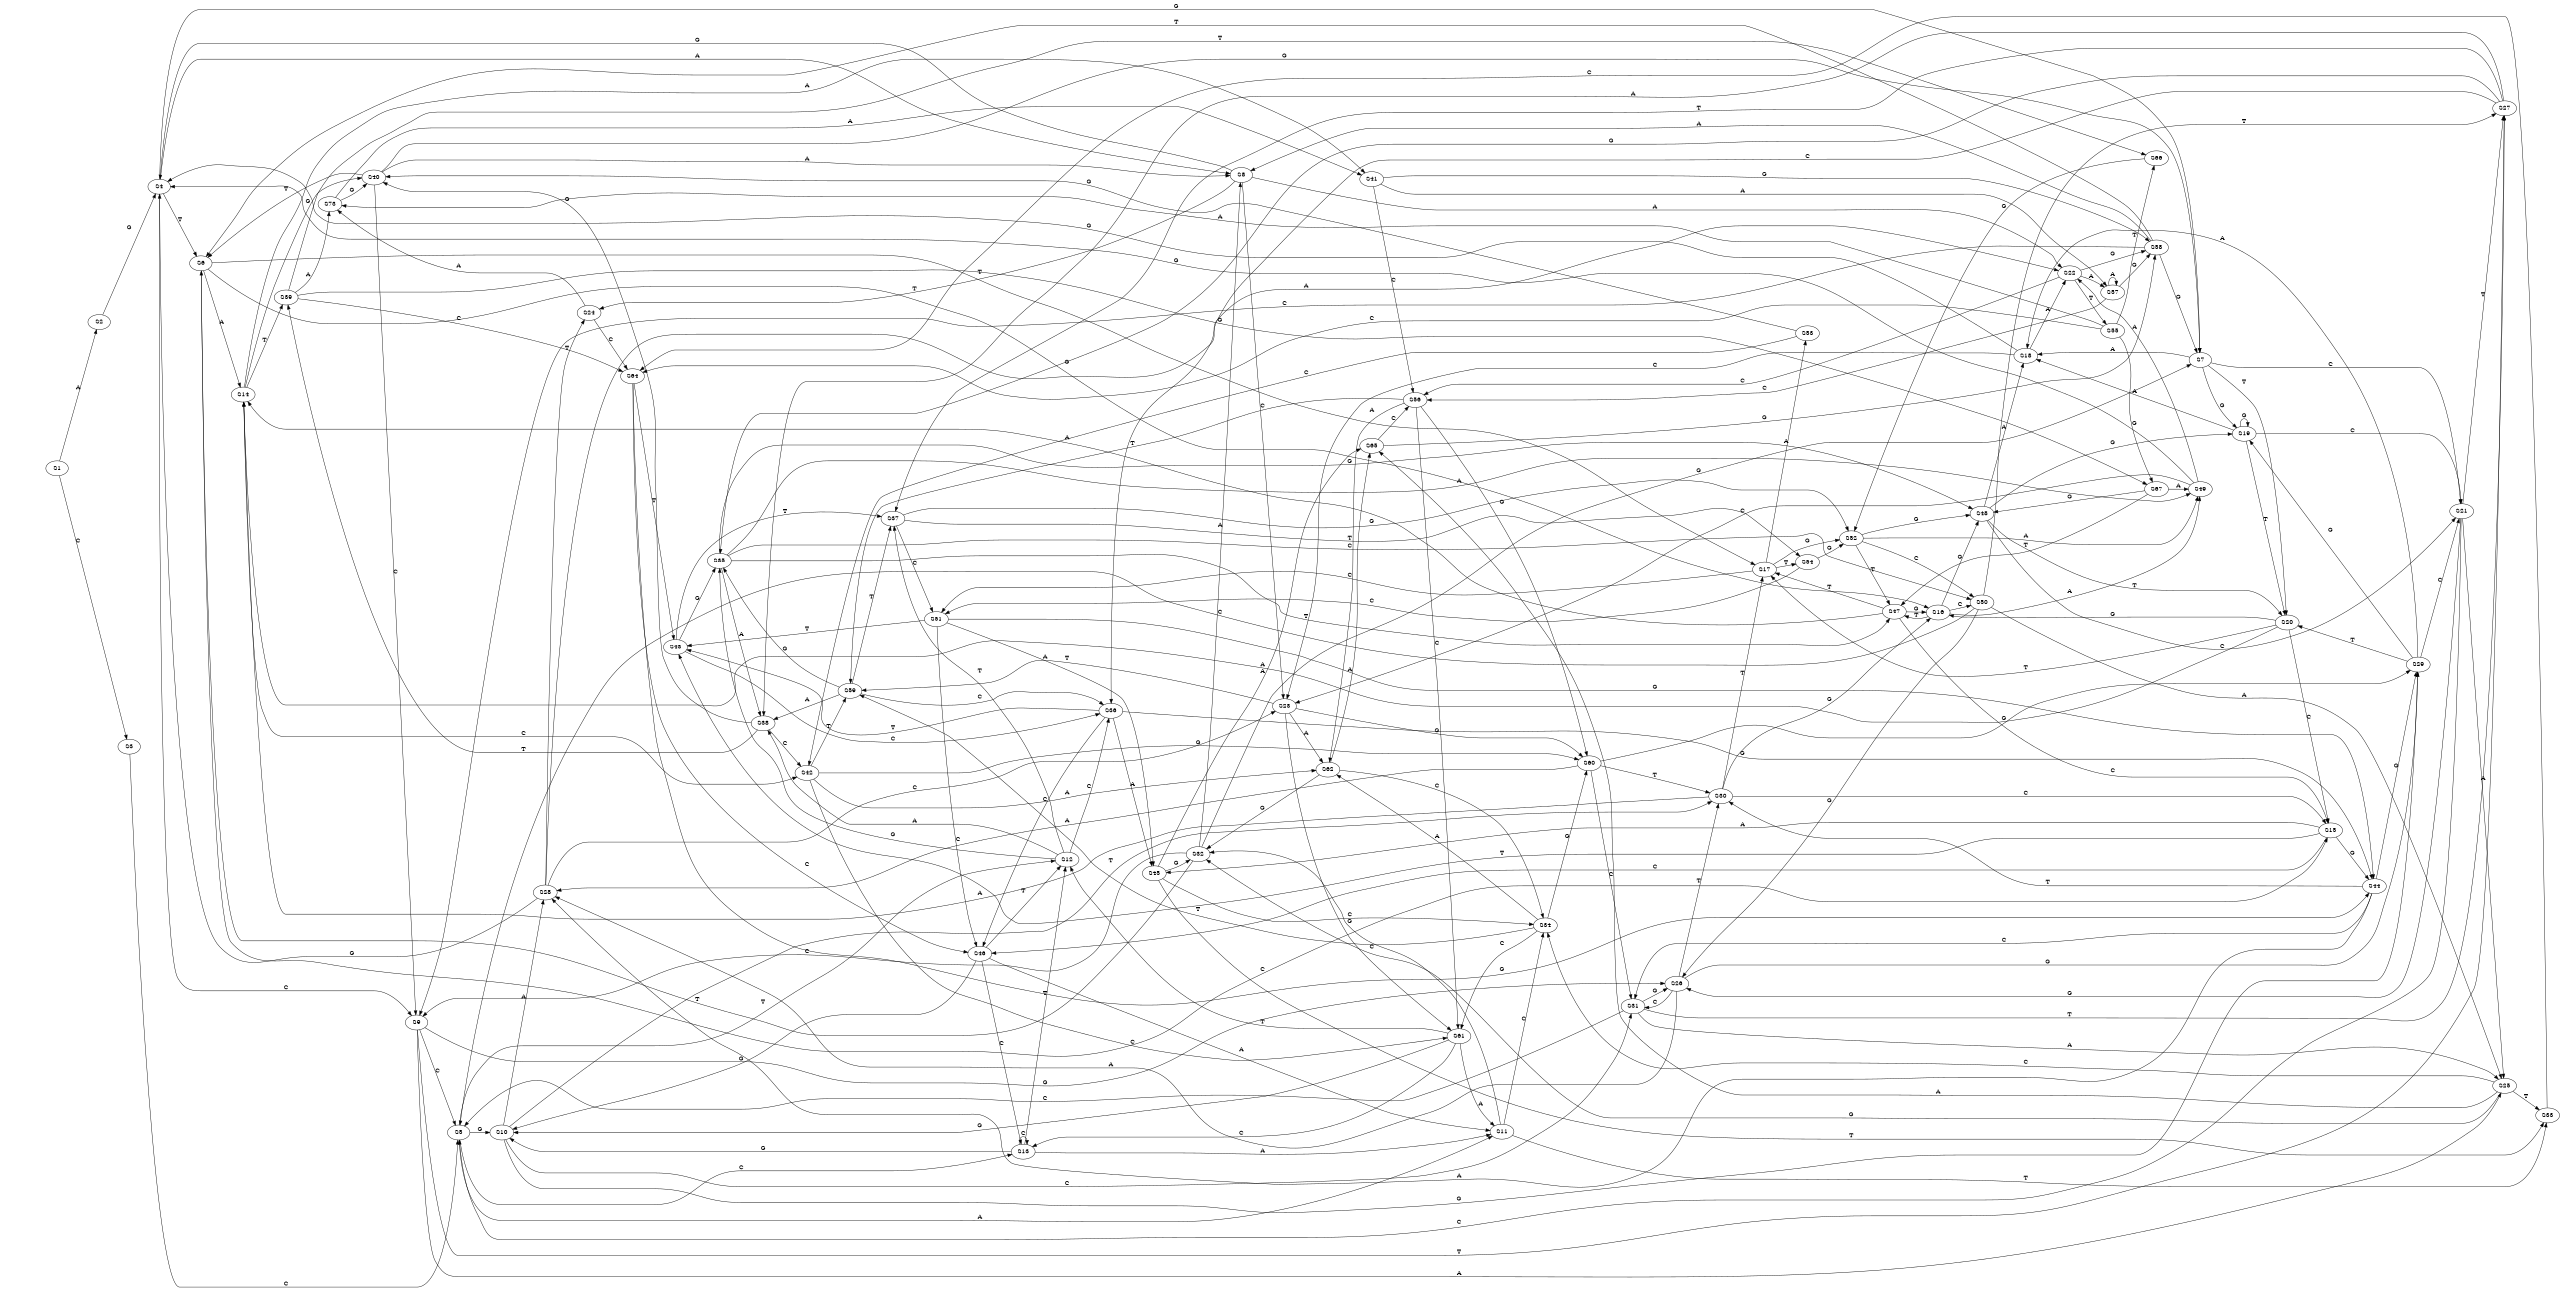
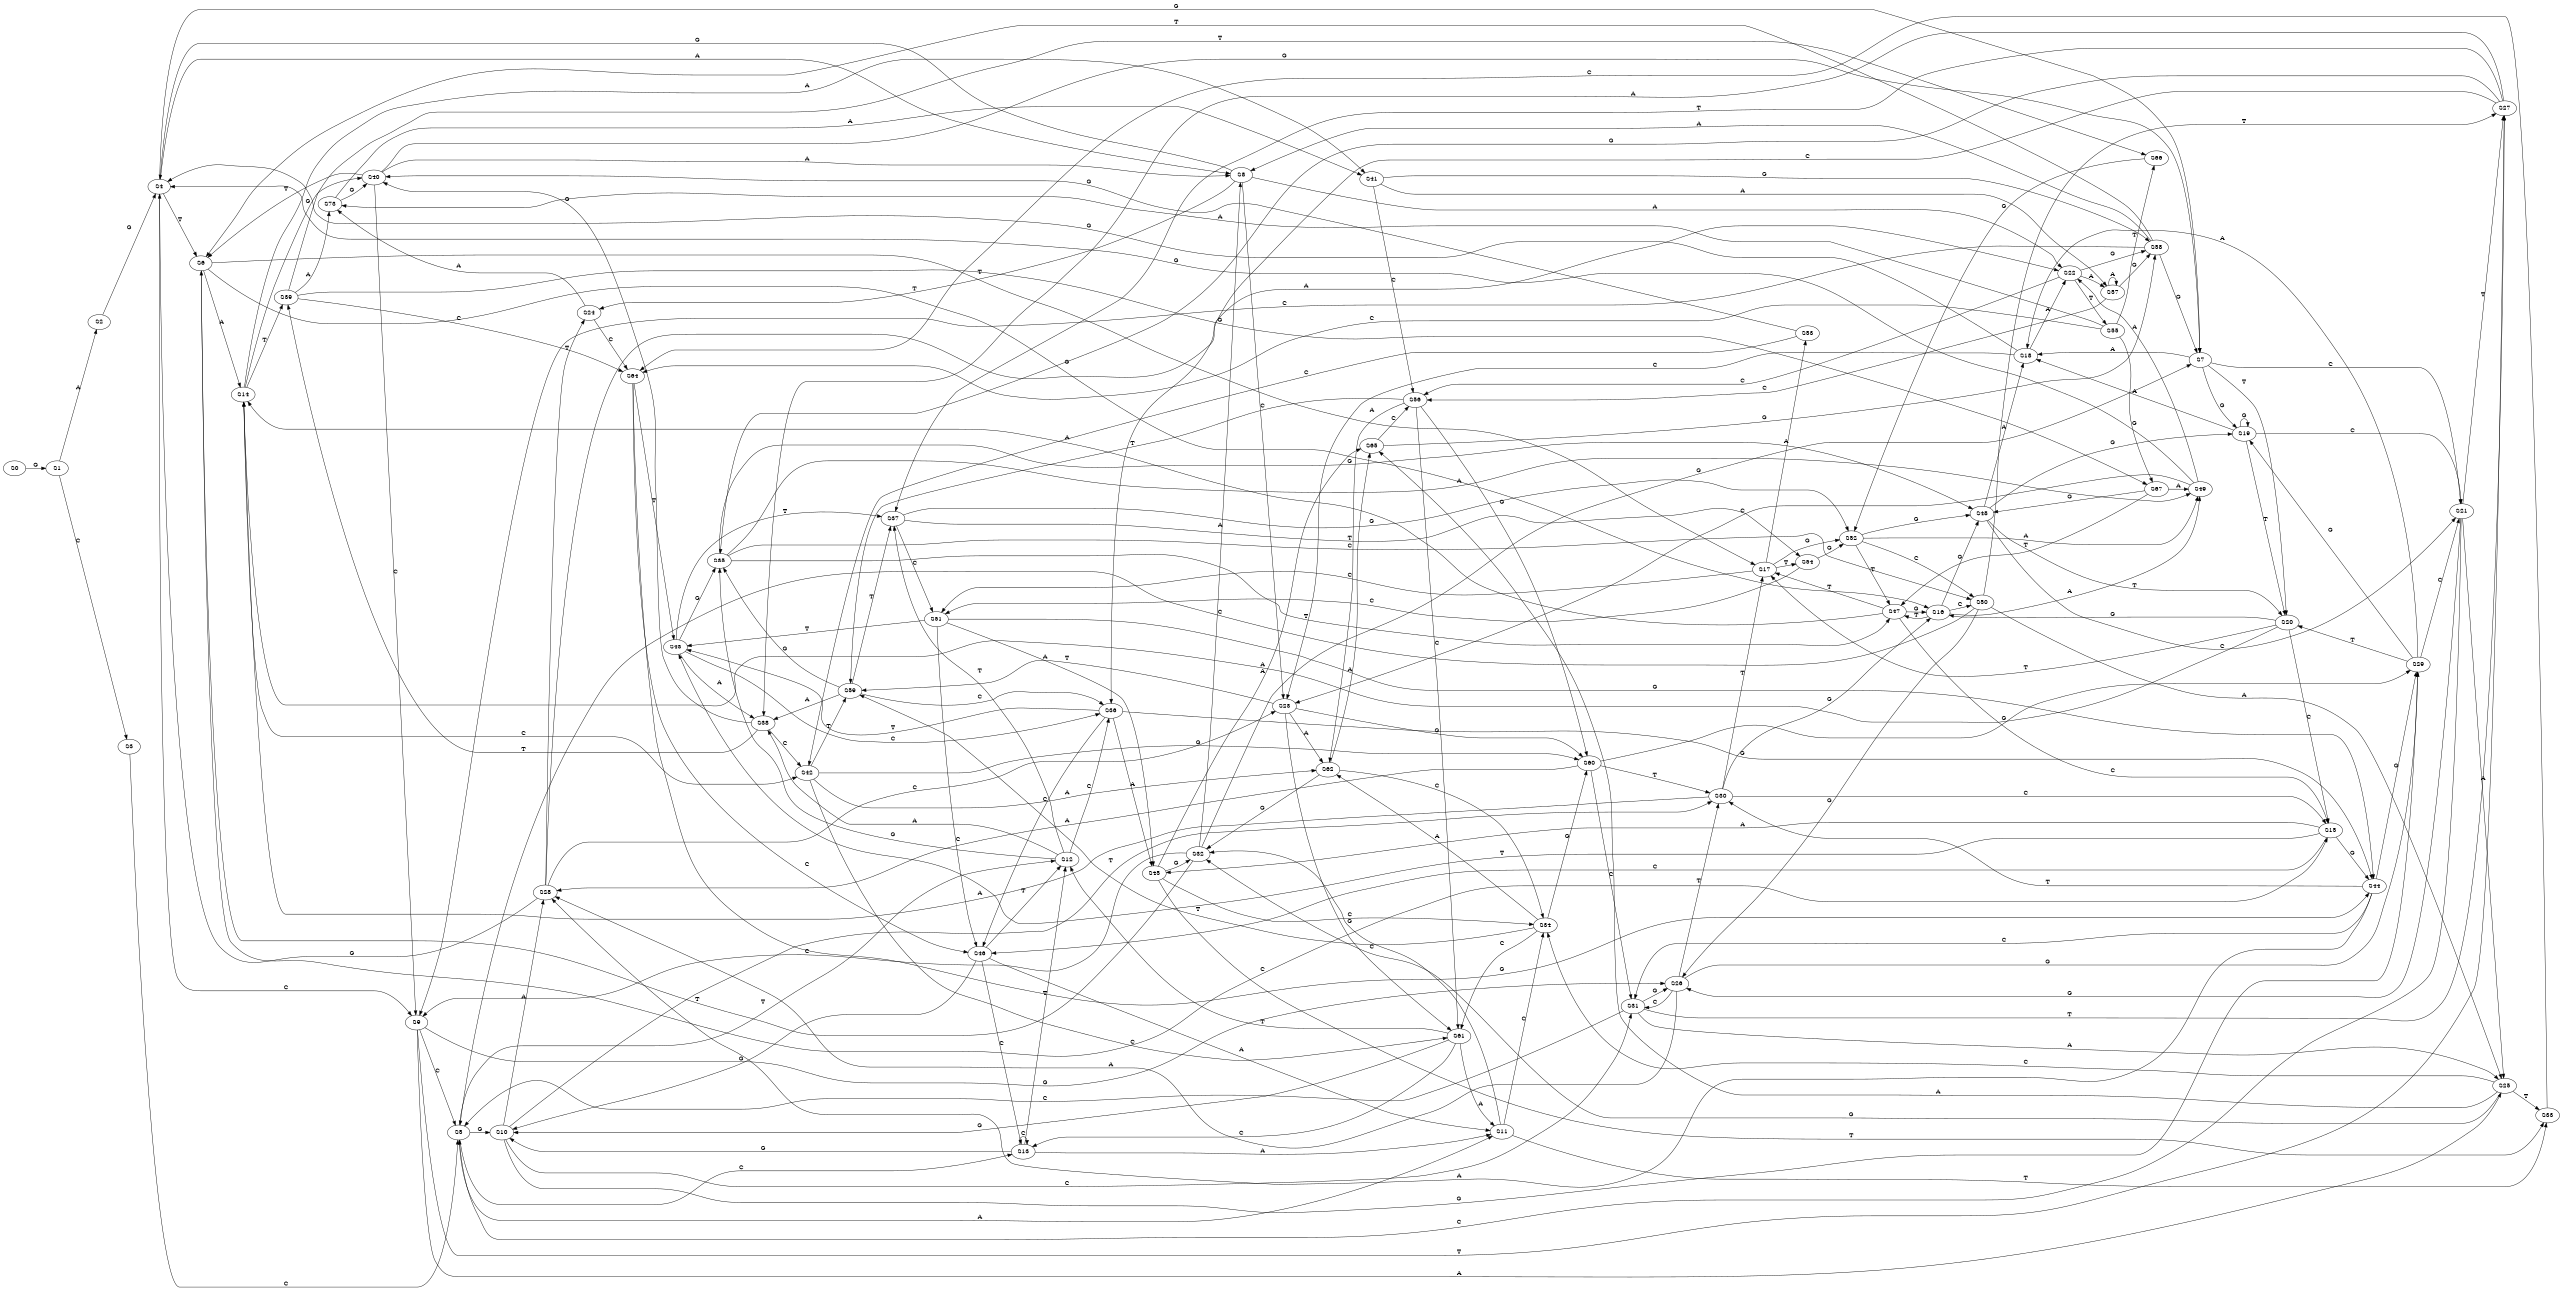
none -> (15, 468)
(739, 637) -> (712, 689)
